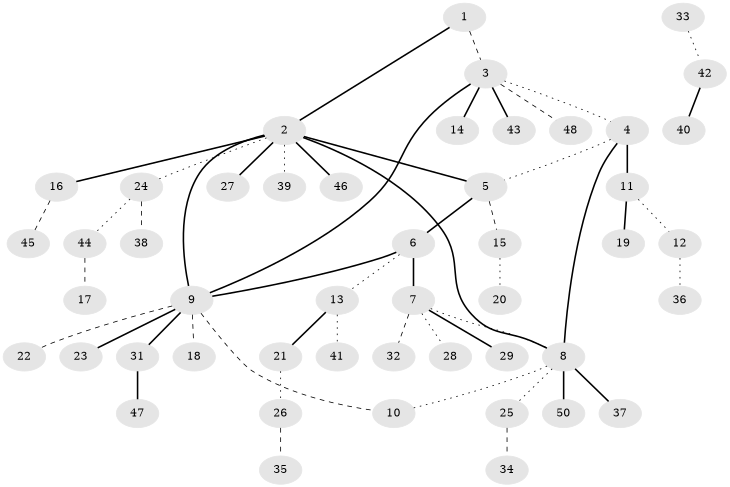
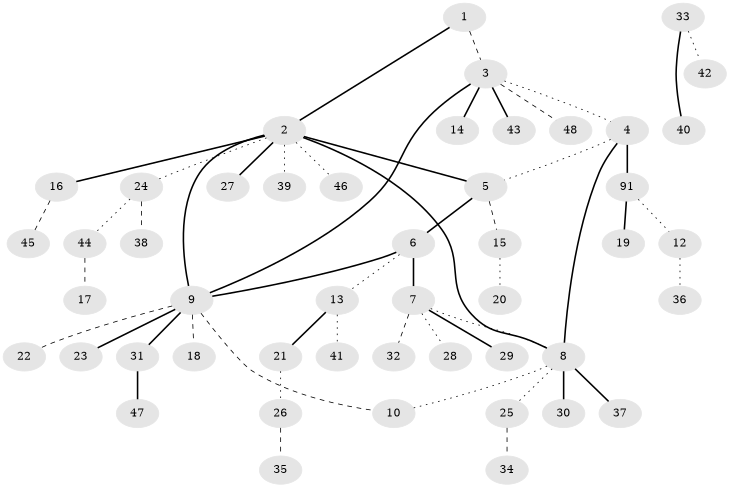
(695, 102) -> (676, 74)
(313, 159) -> (313, 159)
(627, 187) -> (627, 187)
(564, 413) -> (564, 413)
